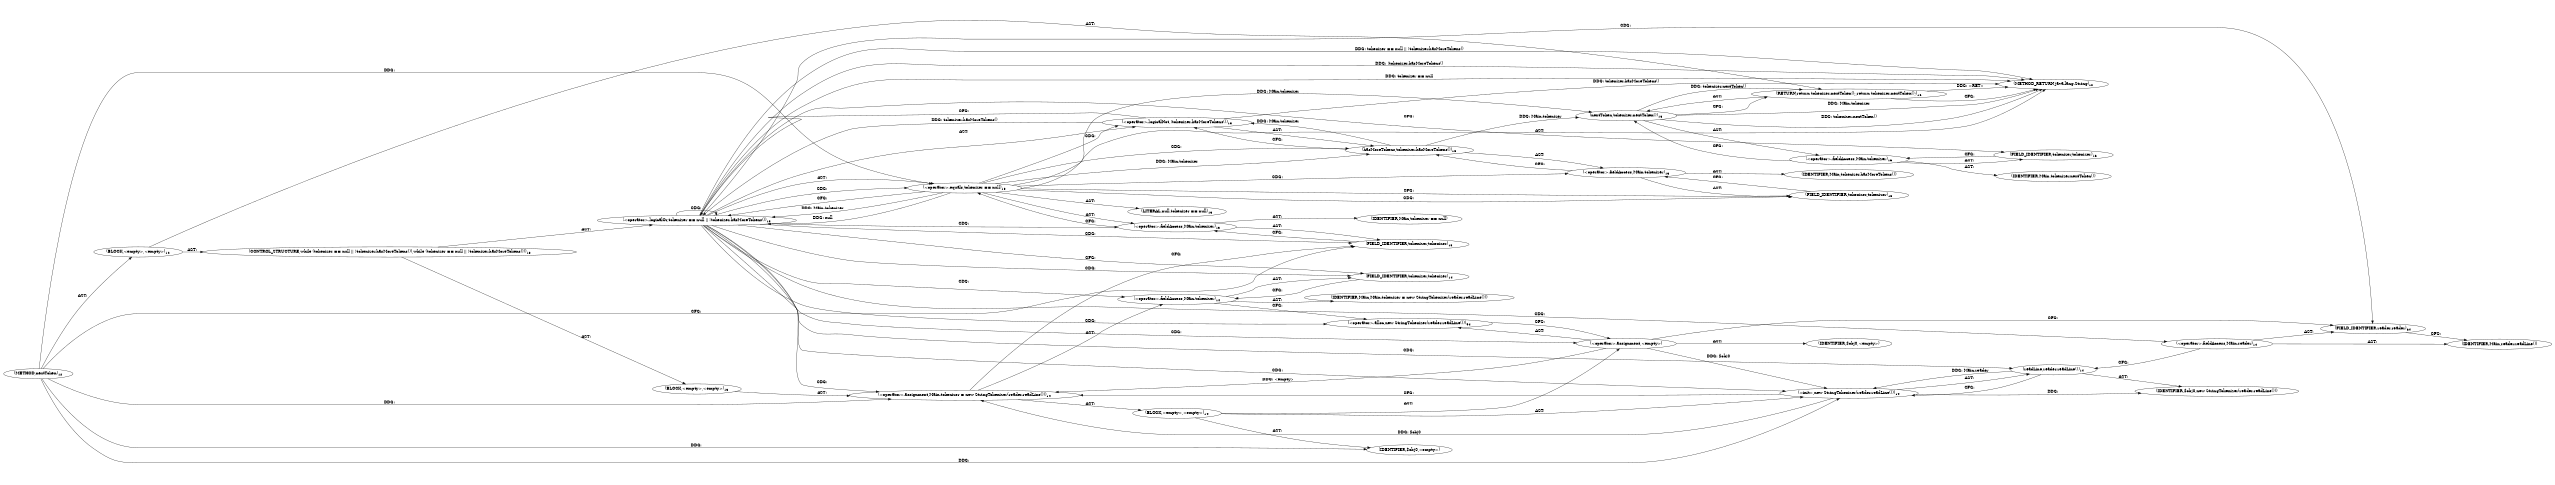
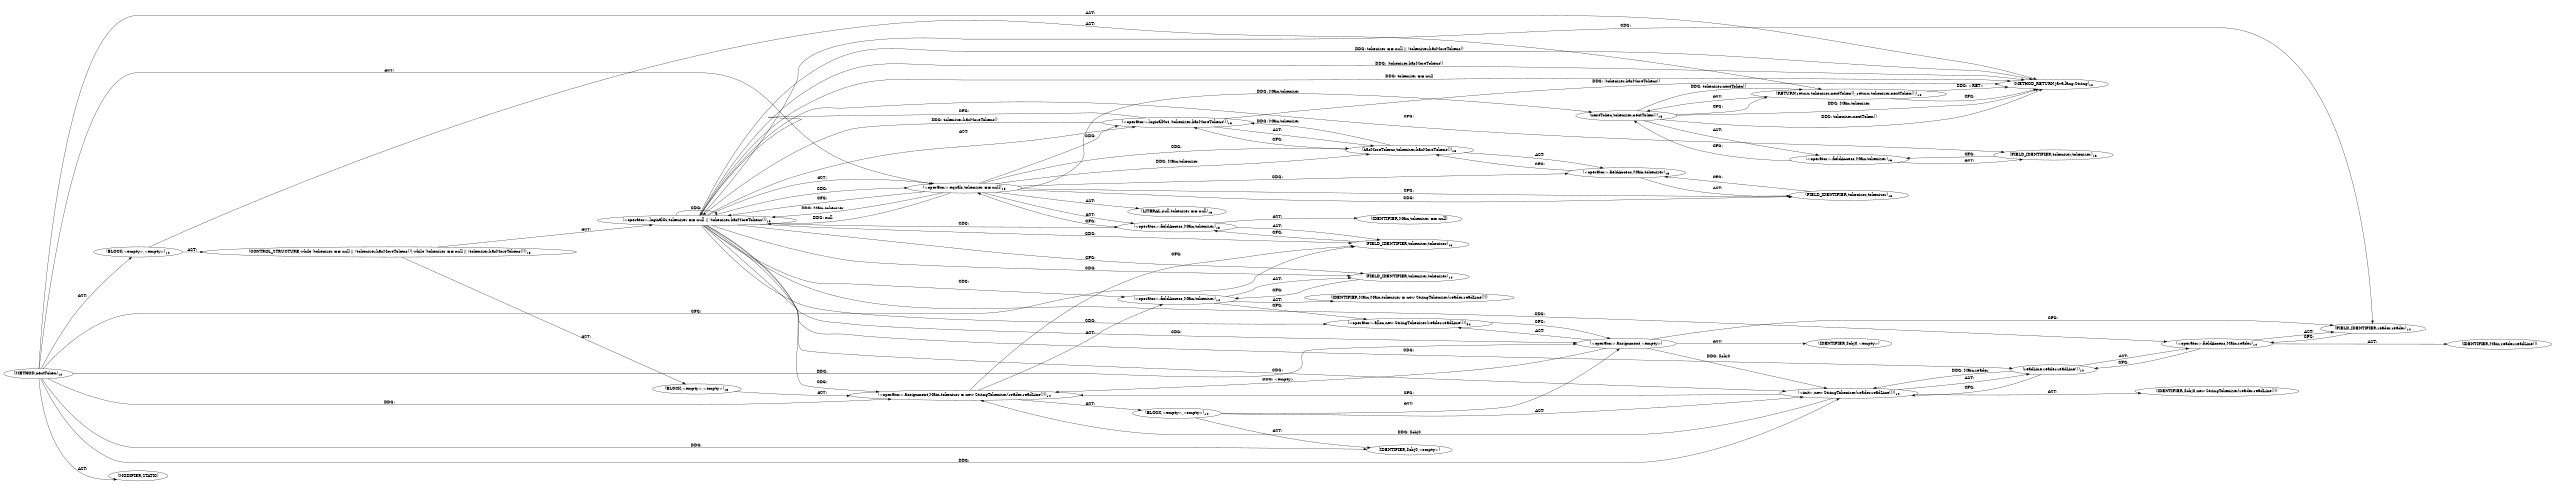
(390, 71) -> (390, 71)
(1626, 82) -> (1626, 82)
(1500, 127) -> none
(1551, 133) -> (898, 15)
(1849, 175) -> none
(2053, 176) -> none
(2409, 328) -> (2409, 328)
(2435, 336) -> (2312, 339)
none -> (831, 374)
(2131, 380) -> (2133, 357)
(2053, 392) -> (2053, 392)
none -> (138, 476)
